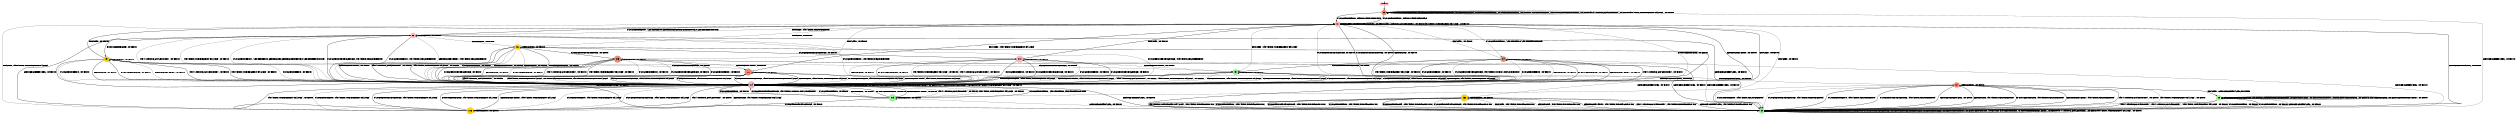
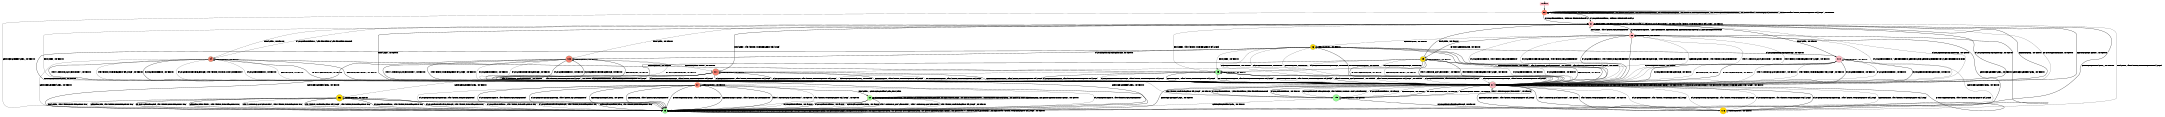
(845, 29) -> (1250, 50)
(517, 47) -> (1313, 47)
(1350, 66) -> (659, 66)
